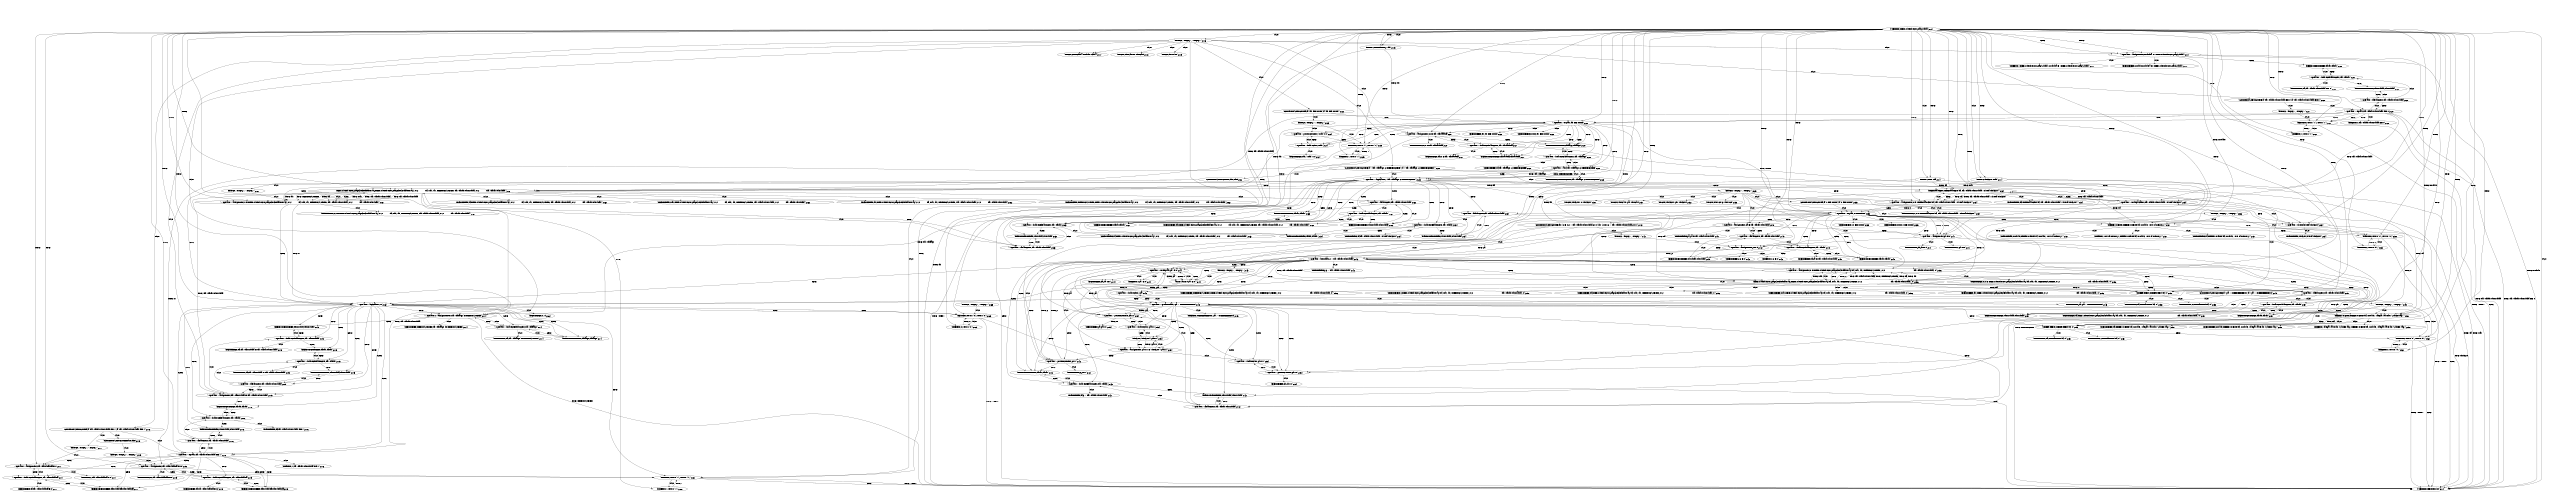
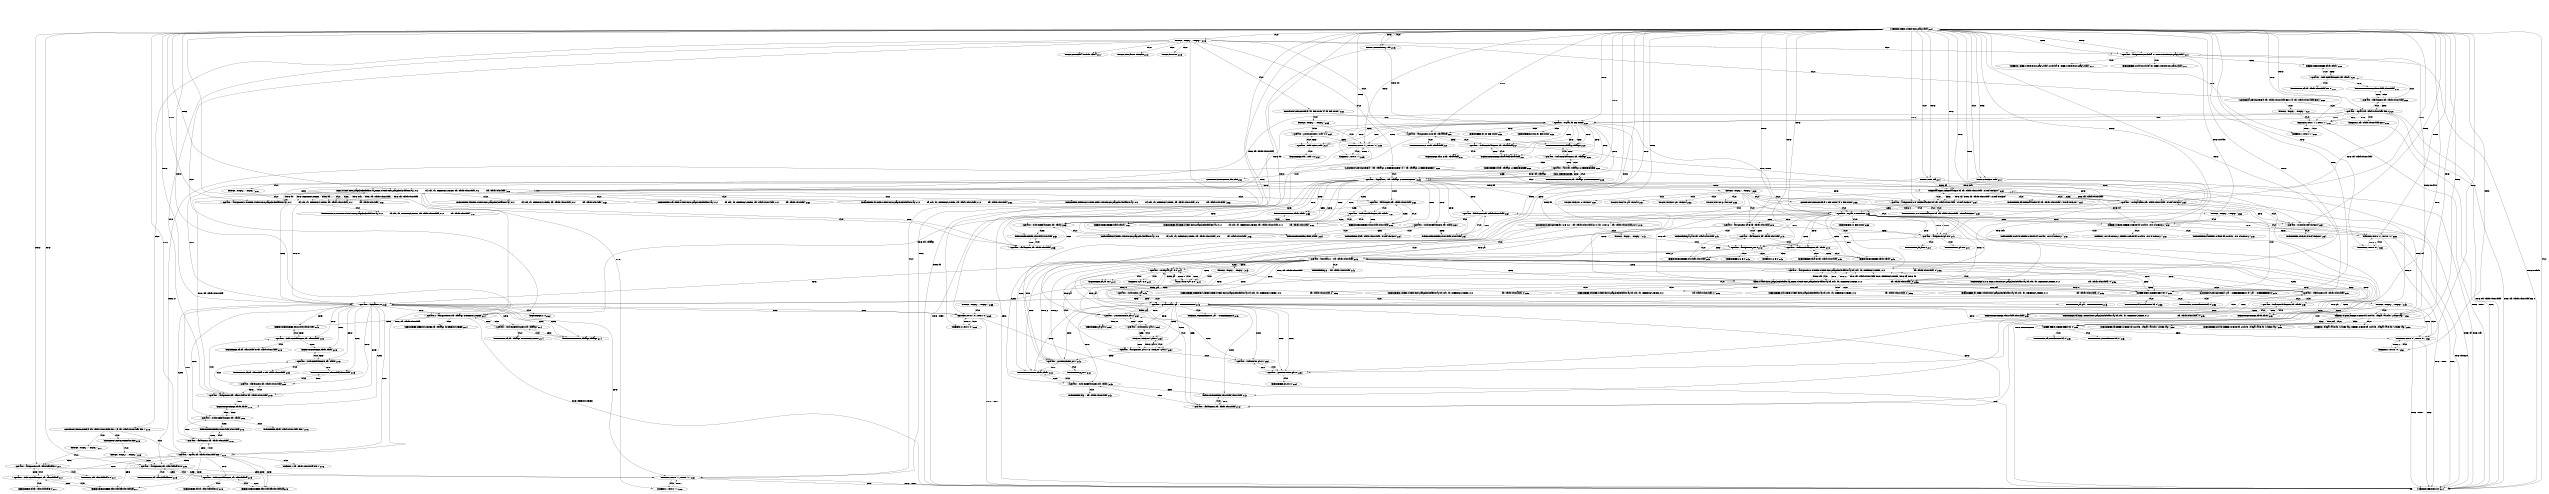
(1576, 174) -> (1576, 174)
(1901, 225) -> none
(1262, 368) -> (1262, 368)
